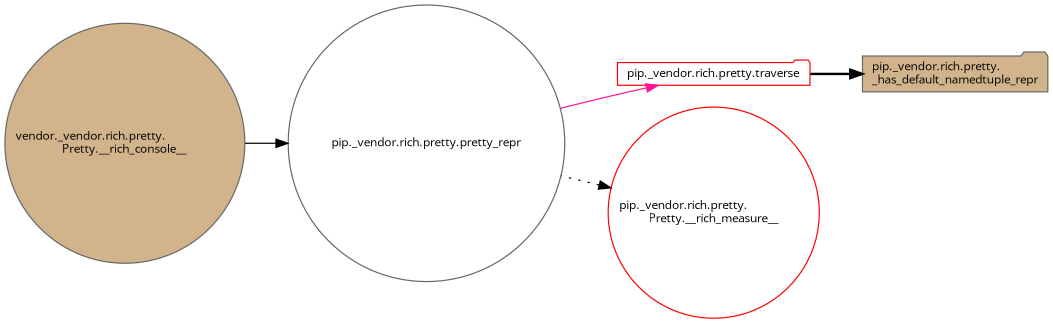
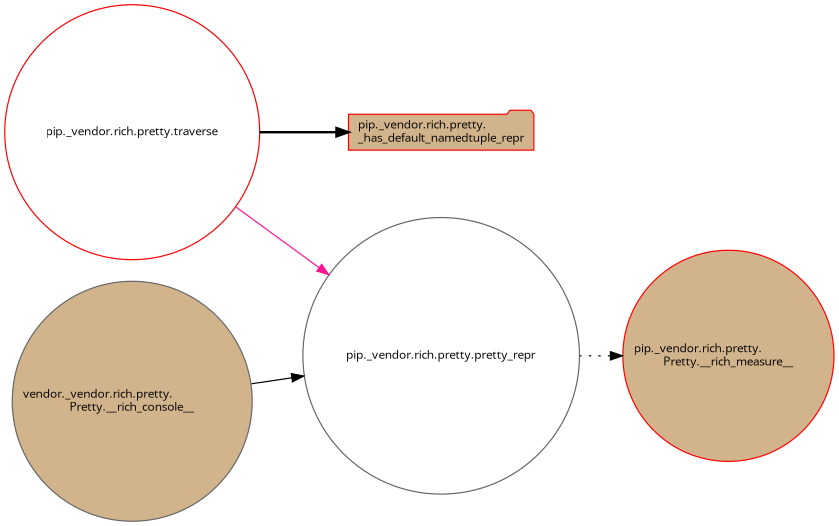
(714, 74) -> (132, 132)
(955, 74) -> (441, 132)
(603, 98) -> (278, 237)
(714, 213) -> (728, 356)
